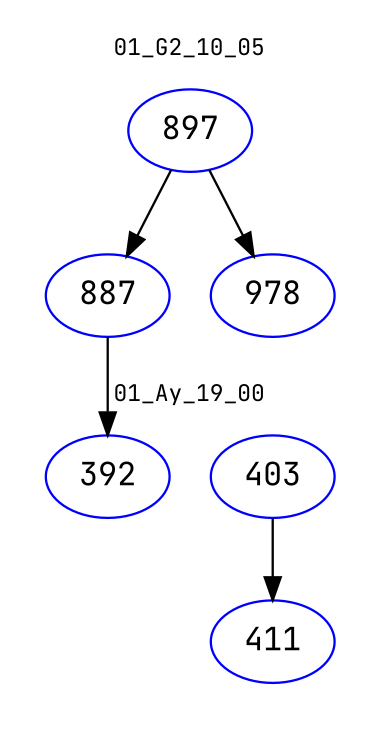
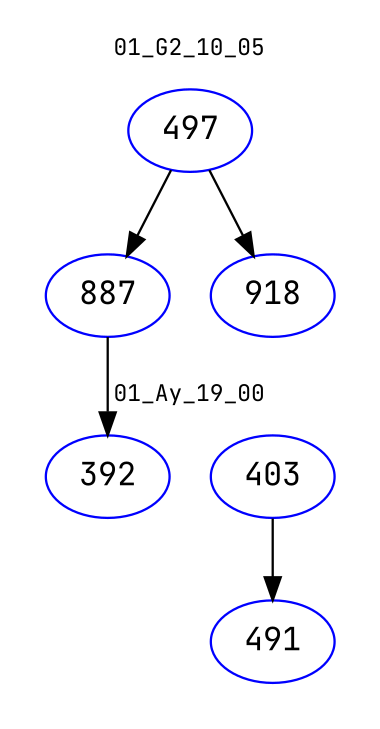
(190, 131) -> (190, 131)
(273, 296) -> (273, 296)
(273, 642) -> (273, 642)
